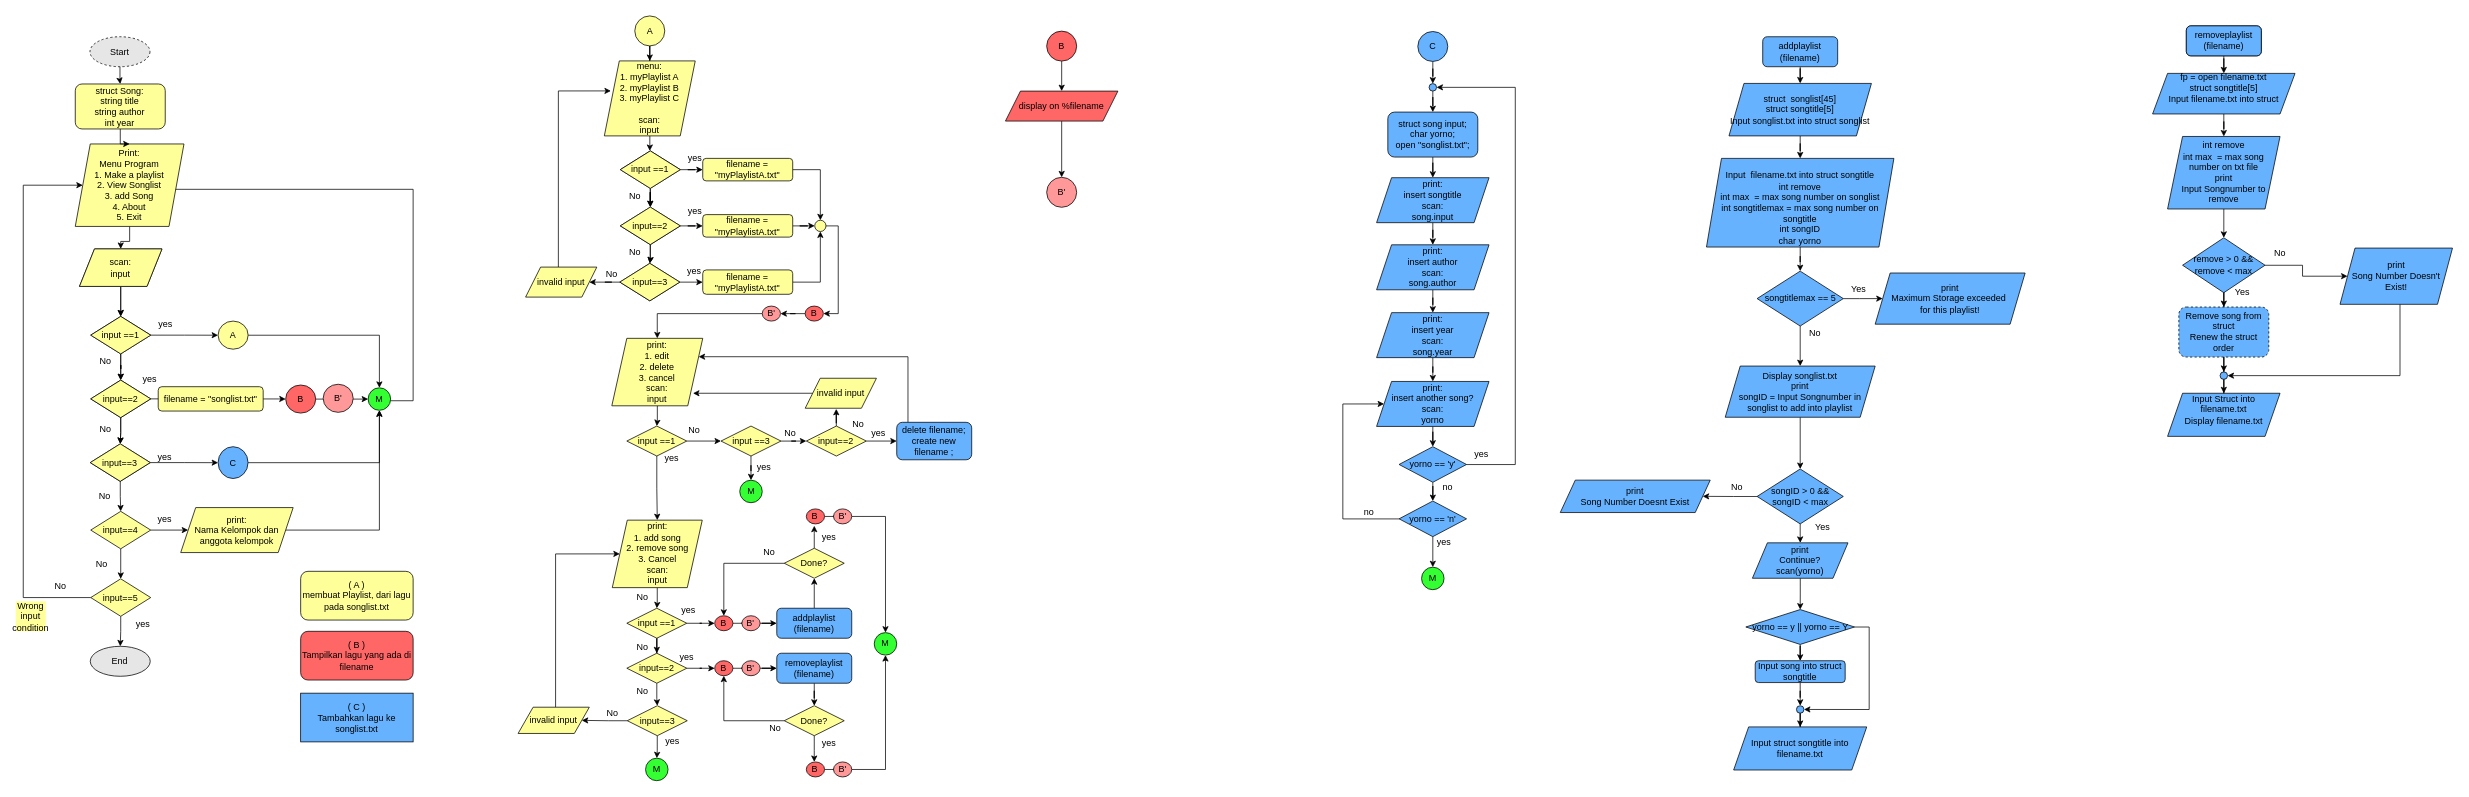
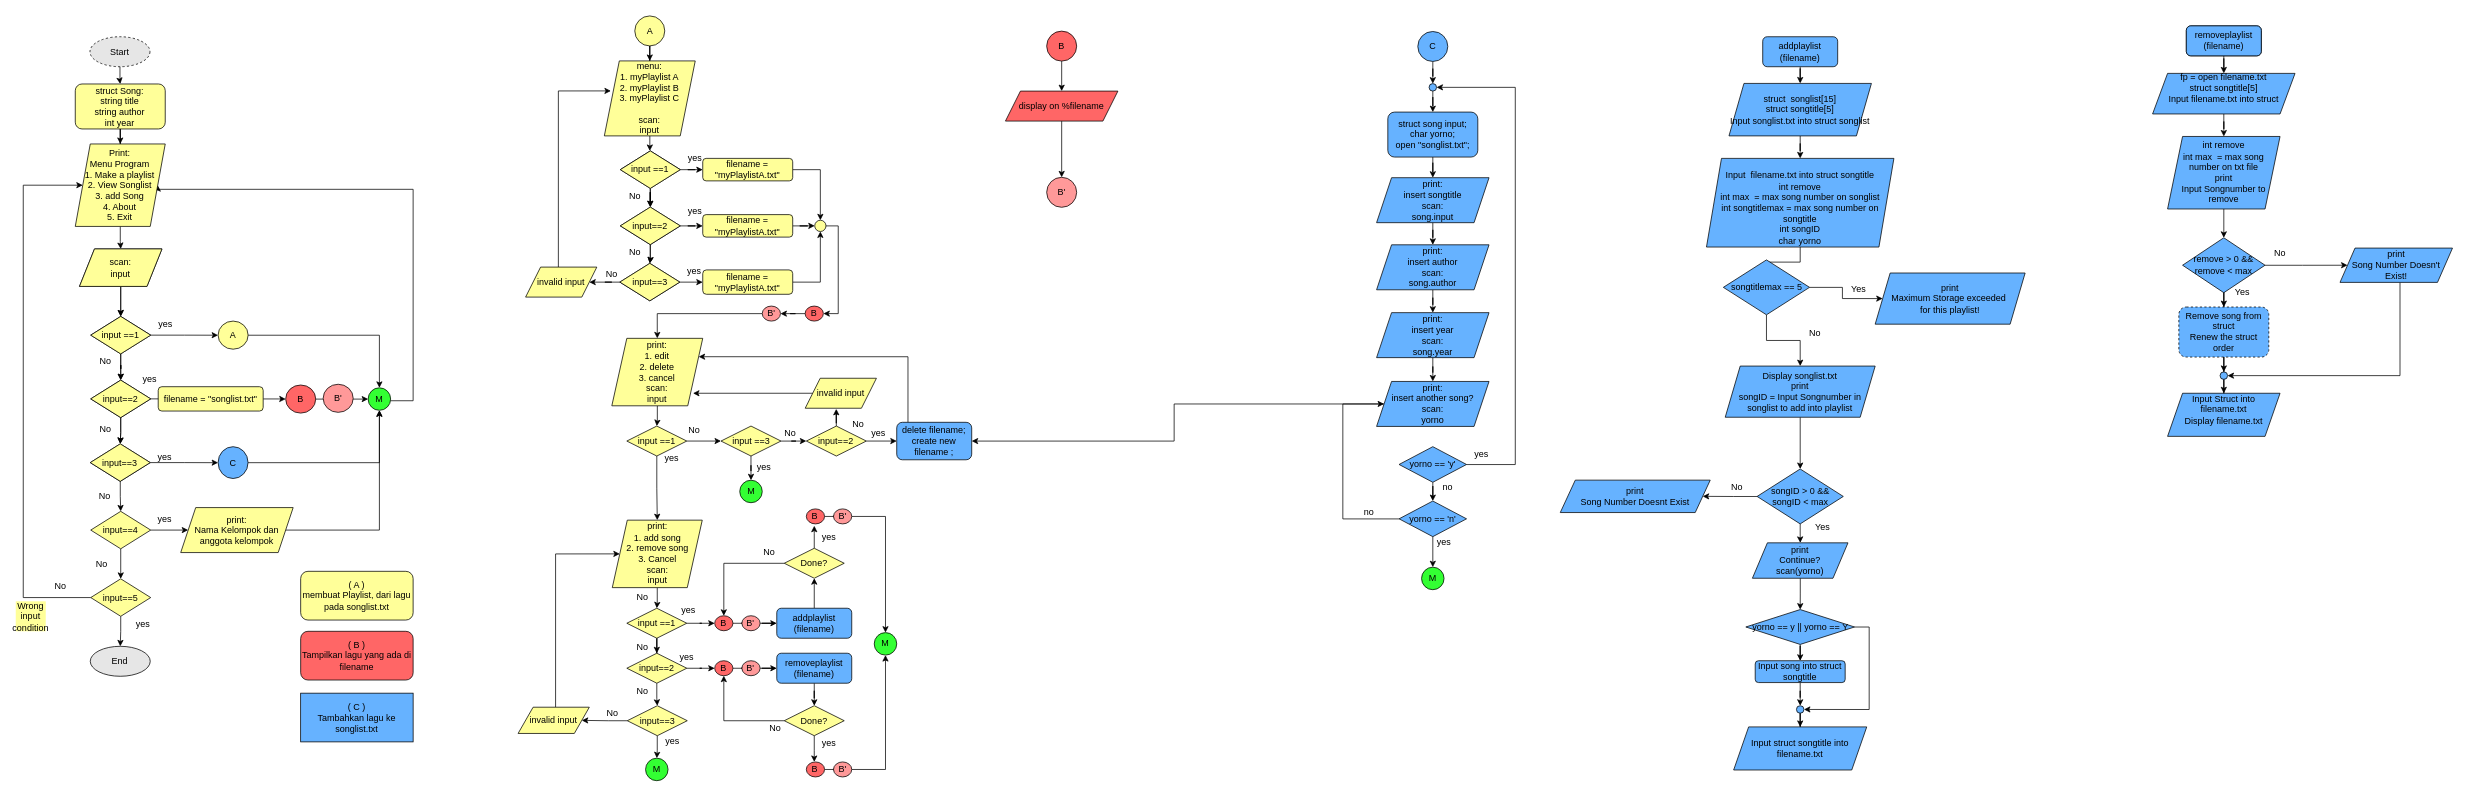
(1800, 110) -> (1800, 110)
(129, 185) -> (120, 185)
(2397, 276) -> (2397, 265)
(1800, 299) -> (1767, 287)
(1433, 439) -> (1174, 440)
